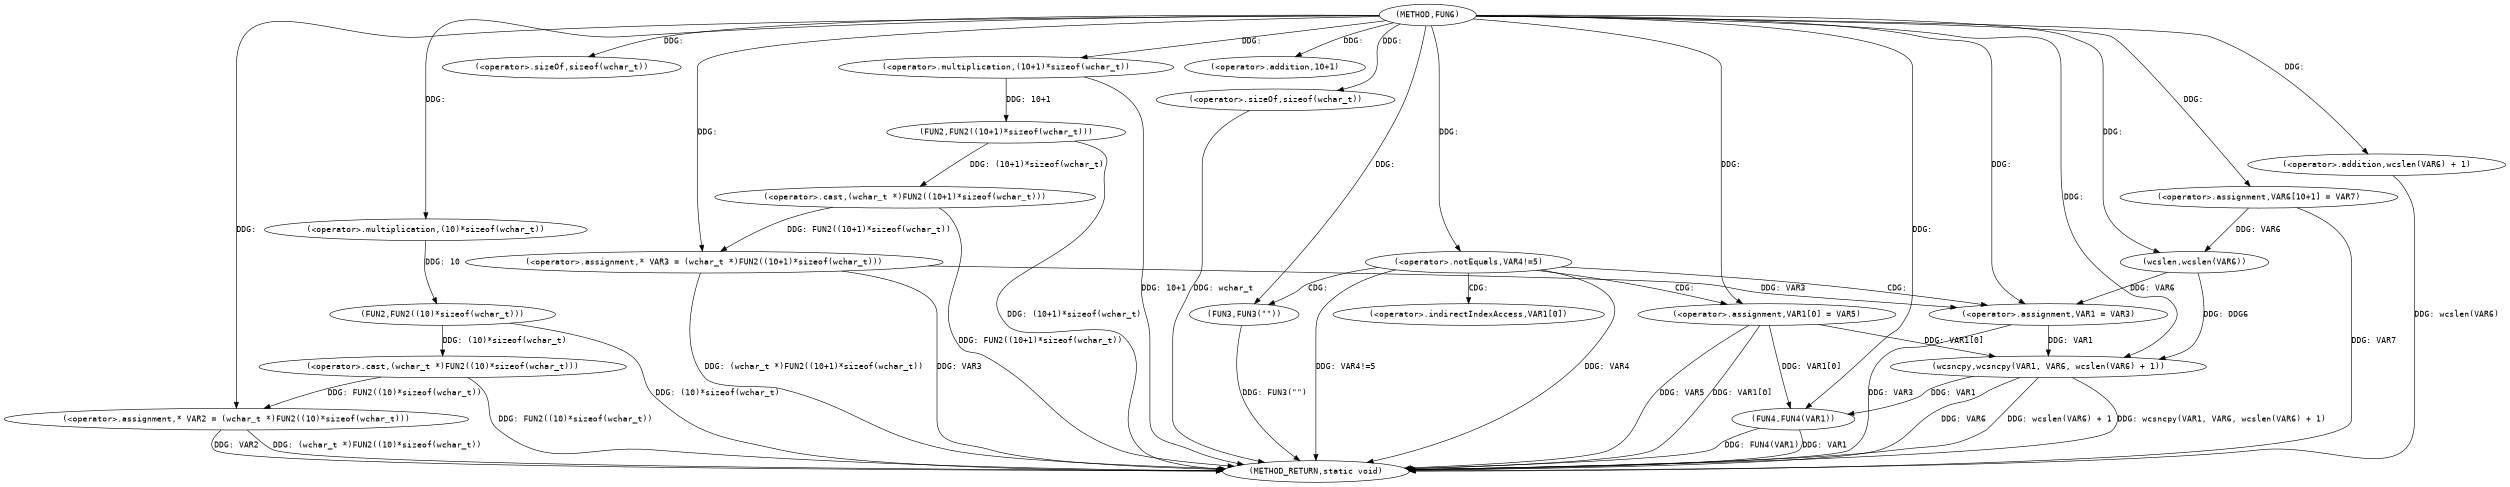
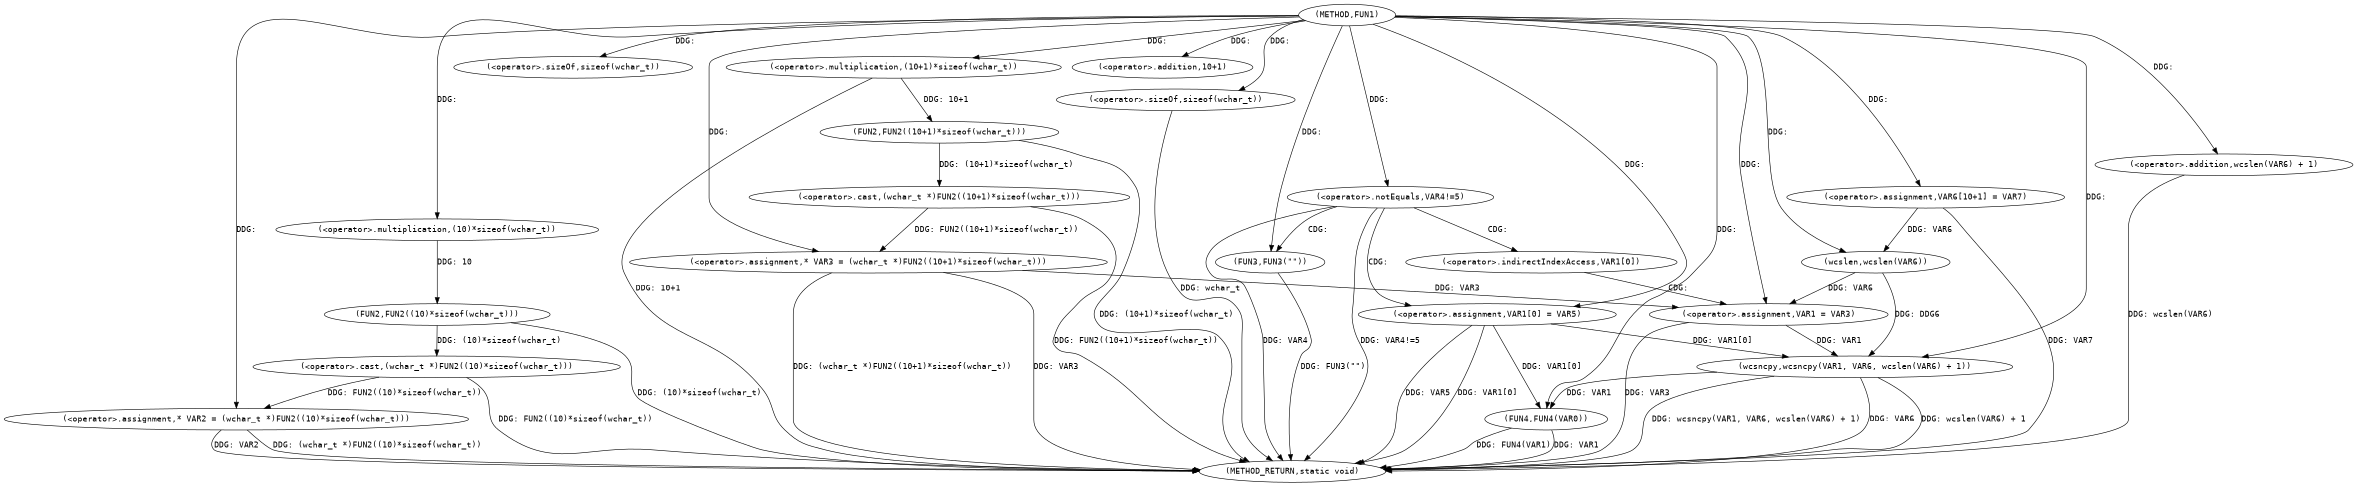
(1428, 15) -> (1347, 15)
(1772, 281) -> (1649, 287)
(1793, 419) -> (1546, 419)
